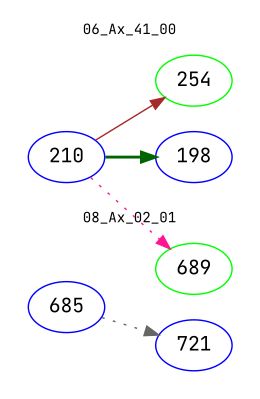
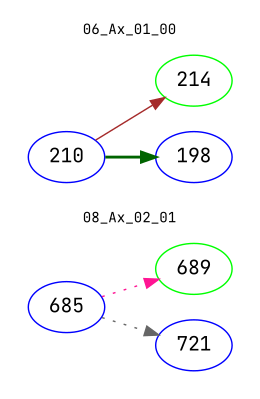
(130, 30) -> (130, 30)
(194, 81) -> (194, 81)
(132, 215) -> (124, 290)
